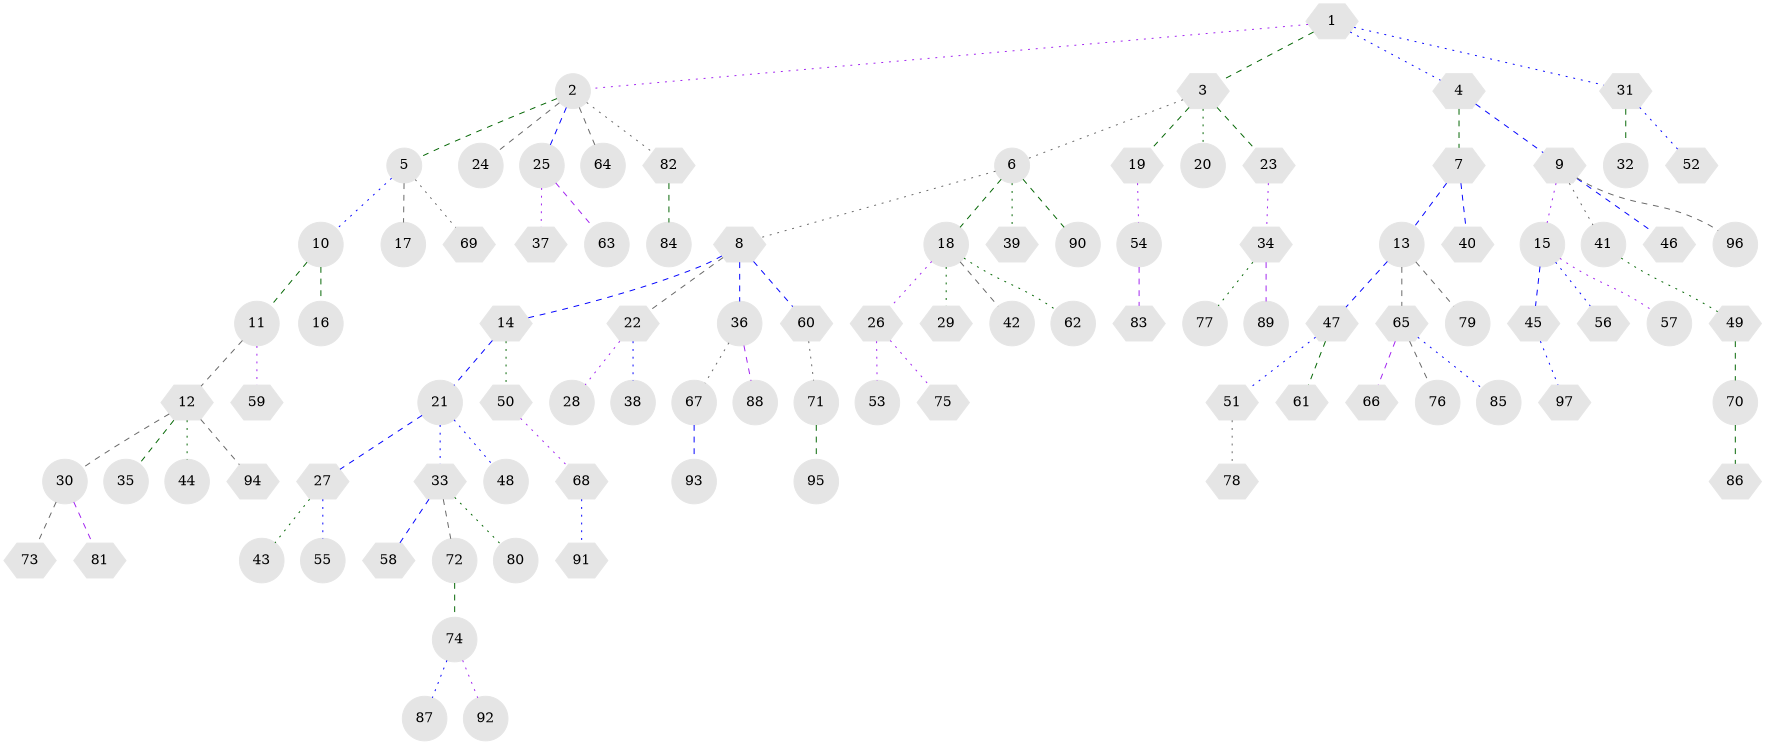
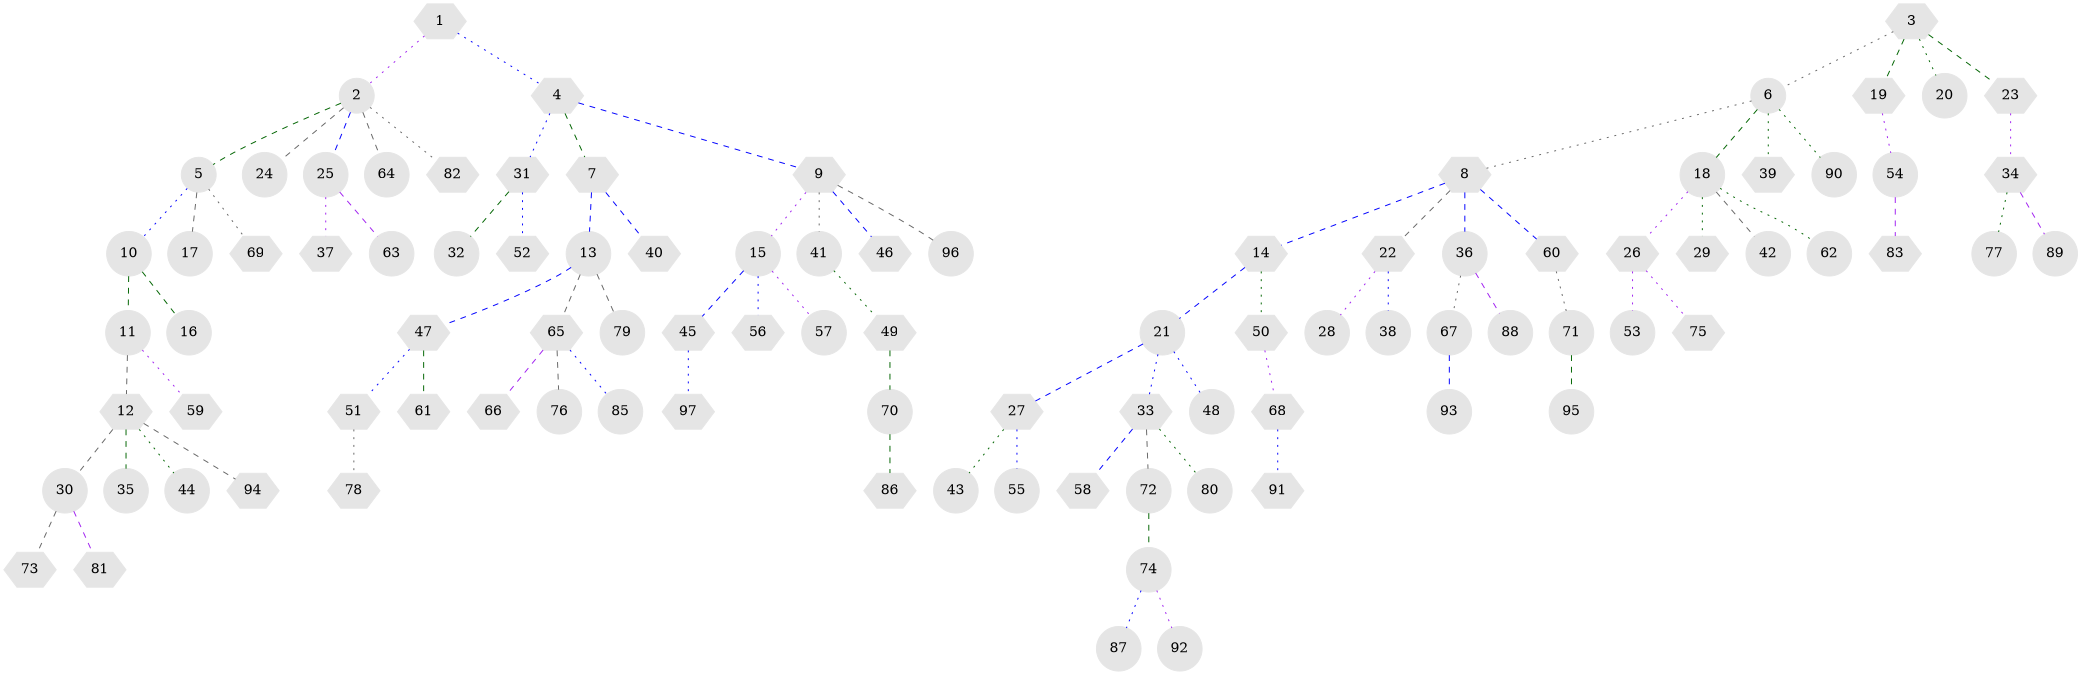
(1268, 56) -> none
(1479, 56) -> (540, 135)
(1044, 203) -> (1800, 133)
(669, 245) -> none
